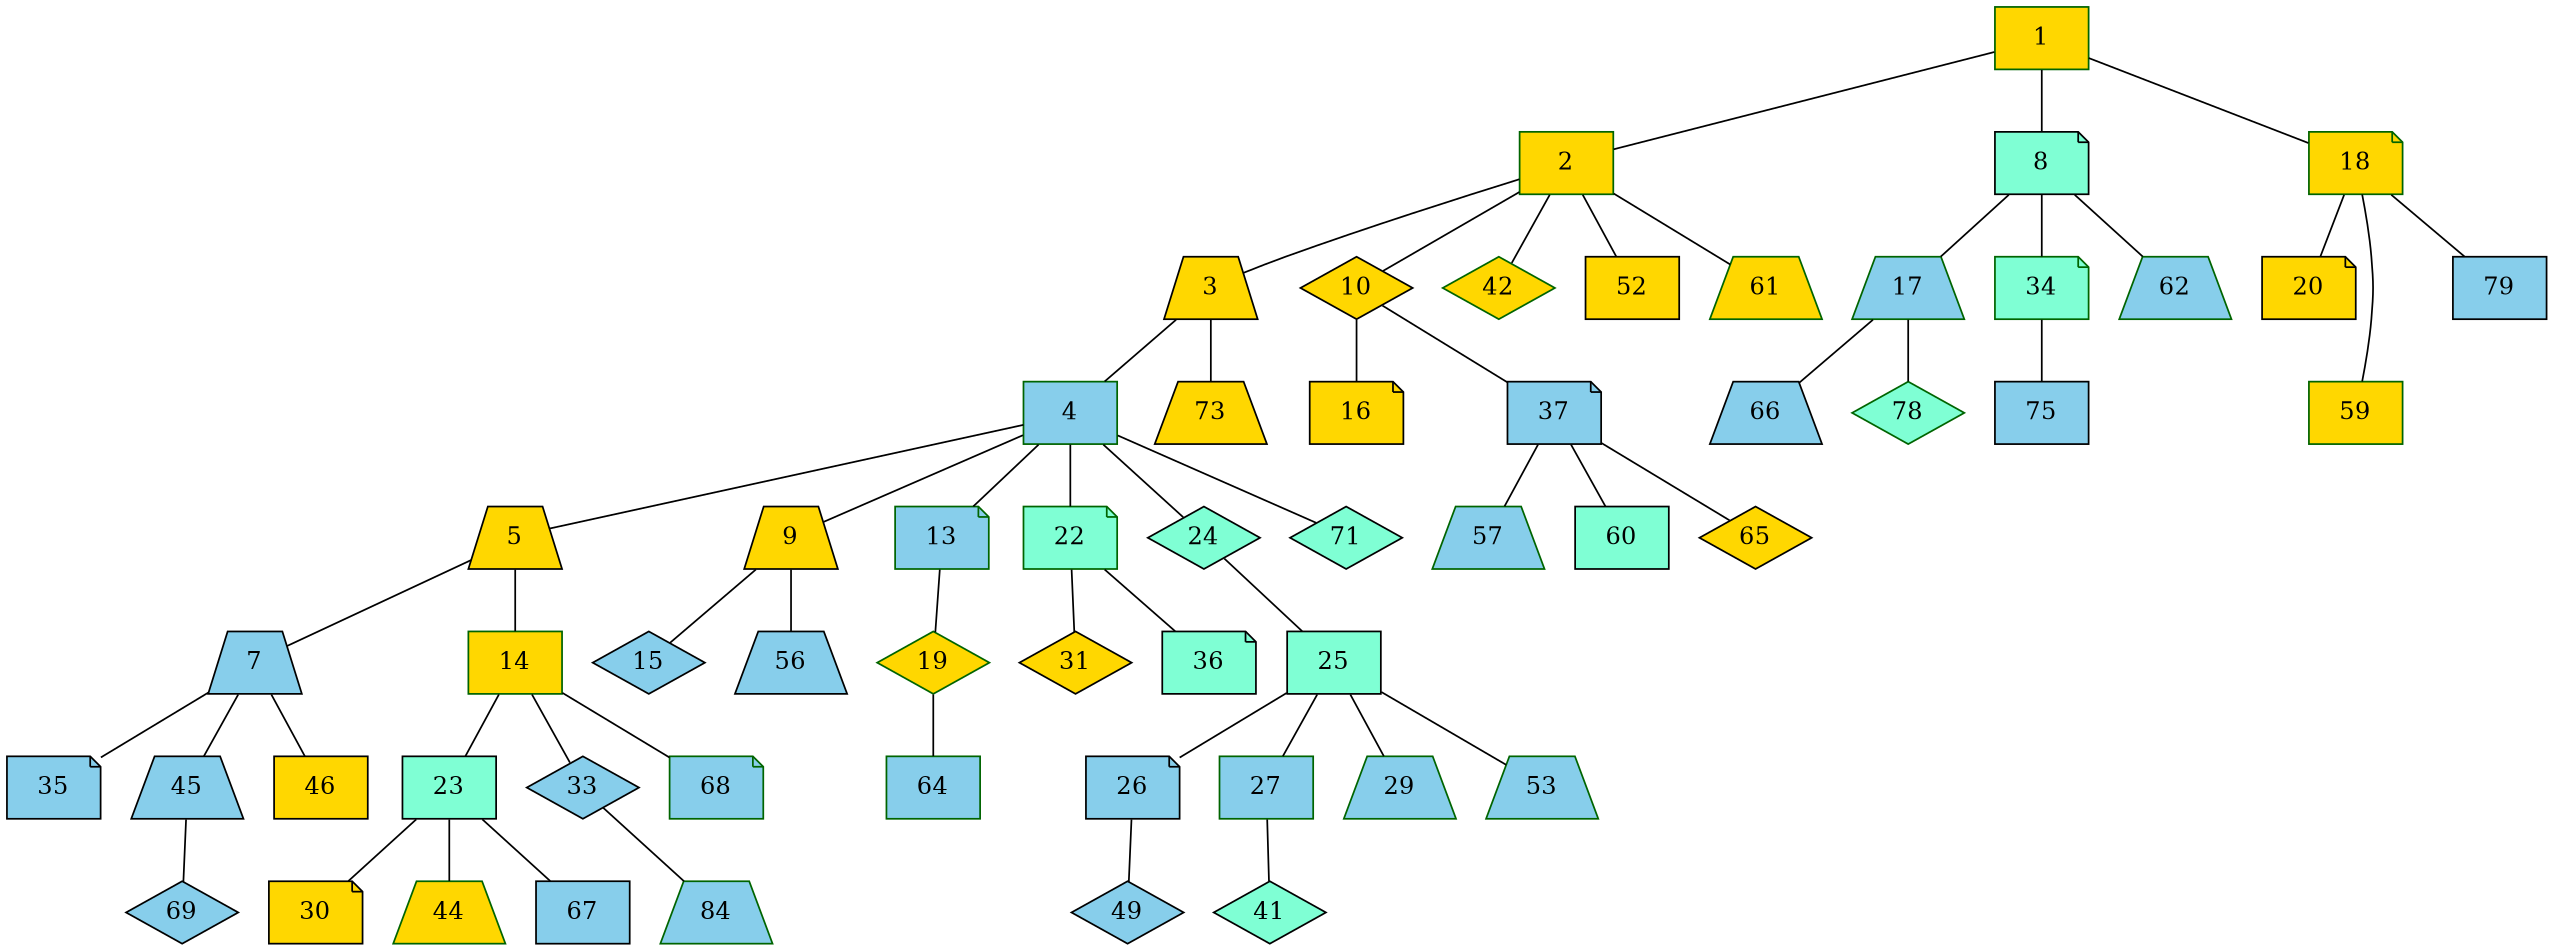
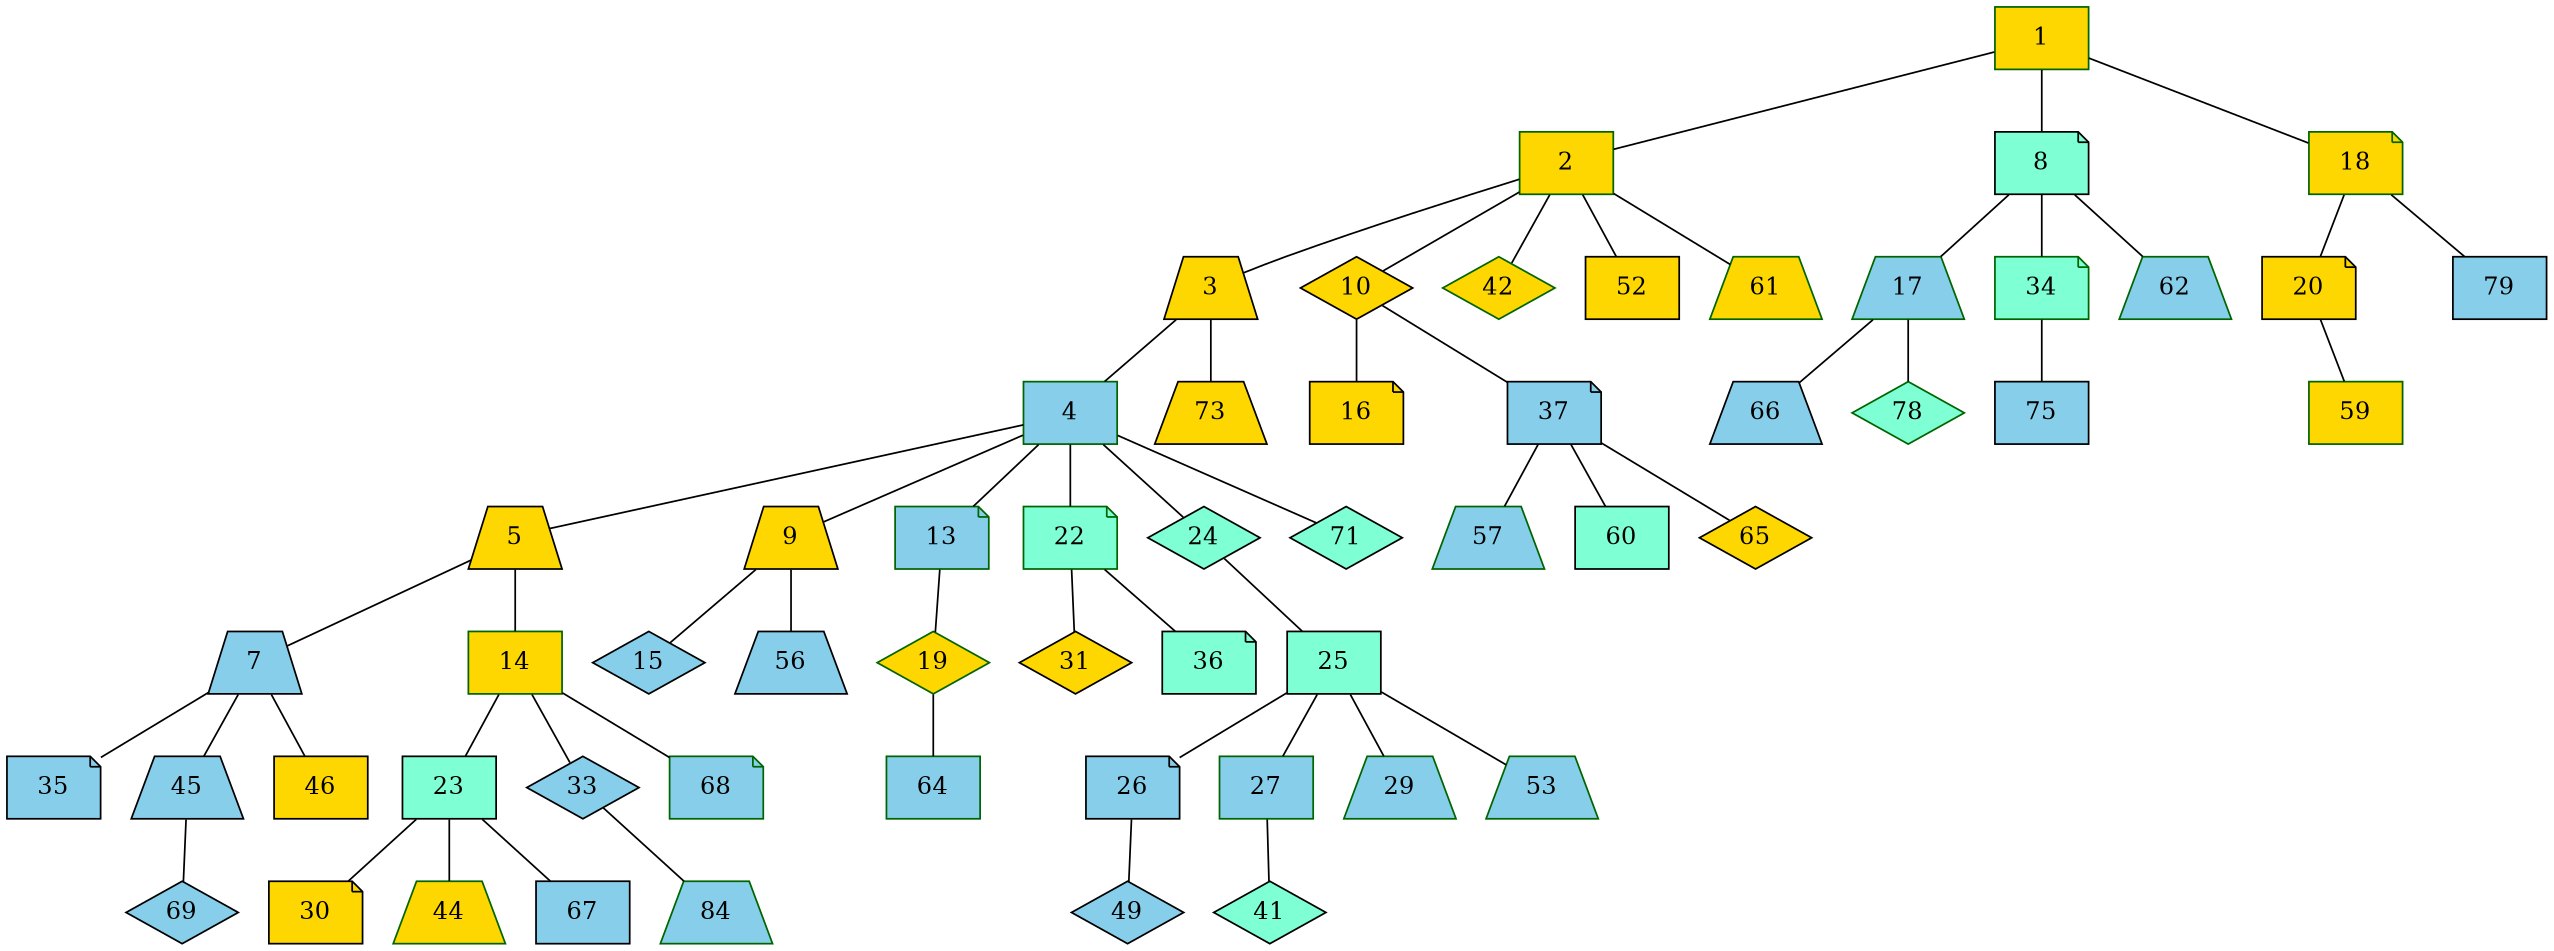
(2373, 288) -> (2332, 351)
